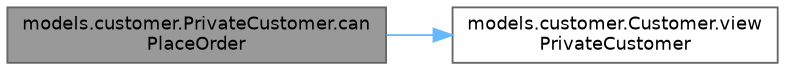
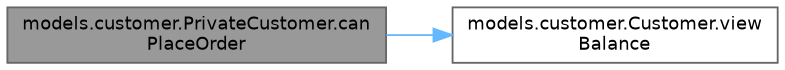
(615, 35) -> (615, 35)
